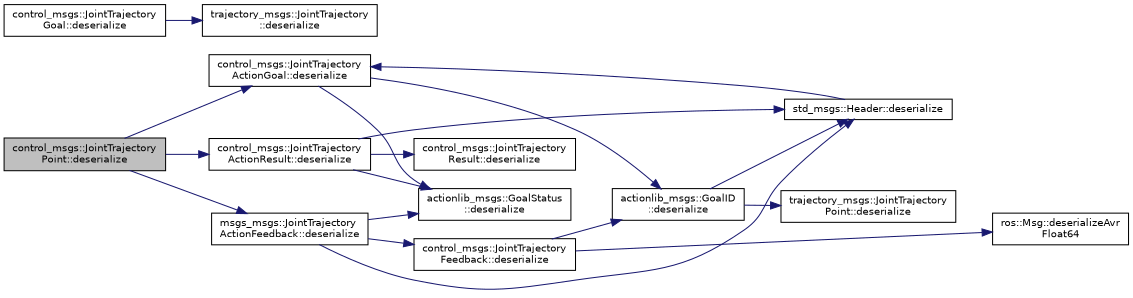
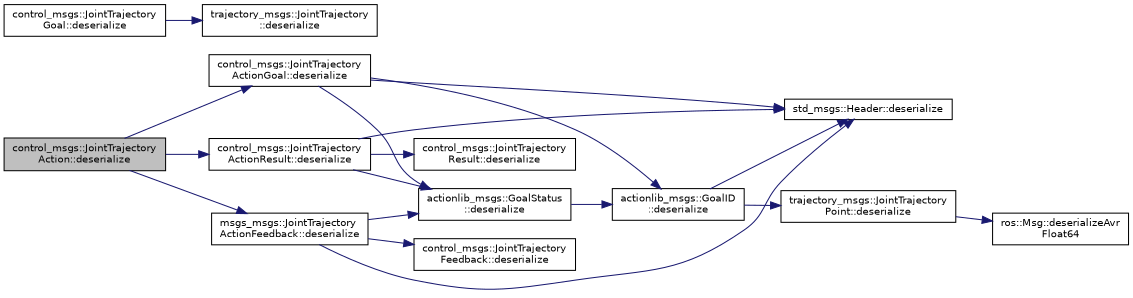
(614, 76) -> (572, 92)
(85, 154) -> (85, 154)
(582, 231) -> (586, 204)
(779, 242) -> (969, 218)
